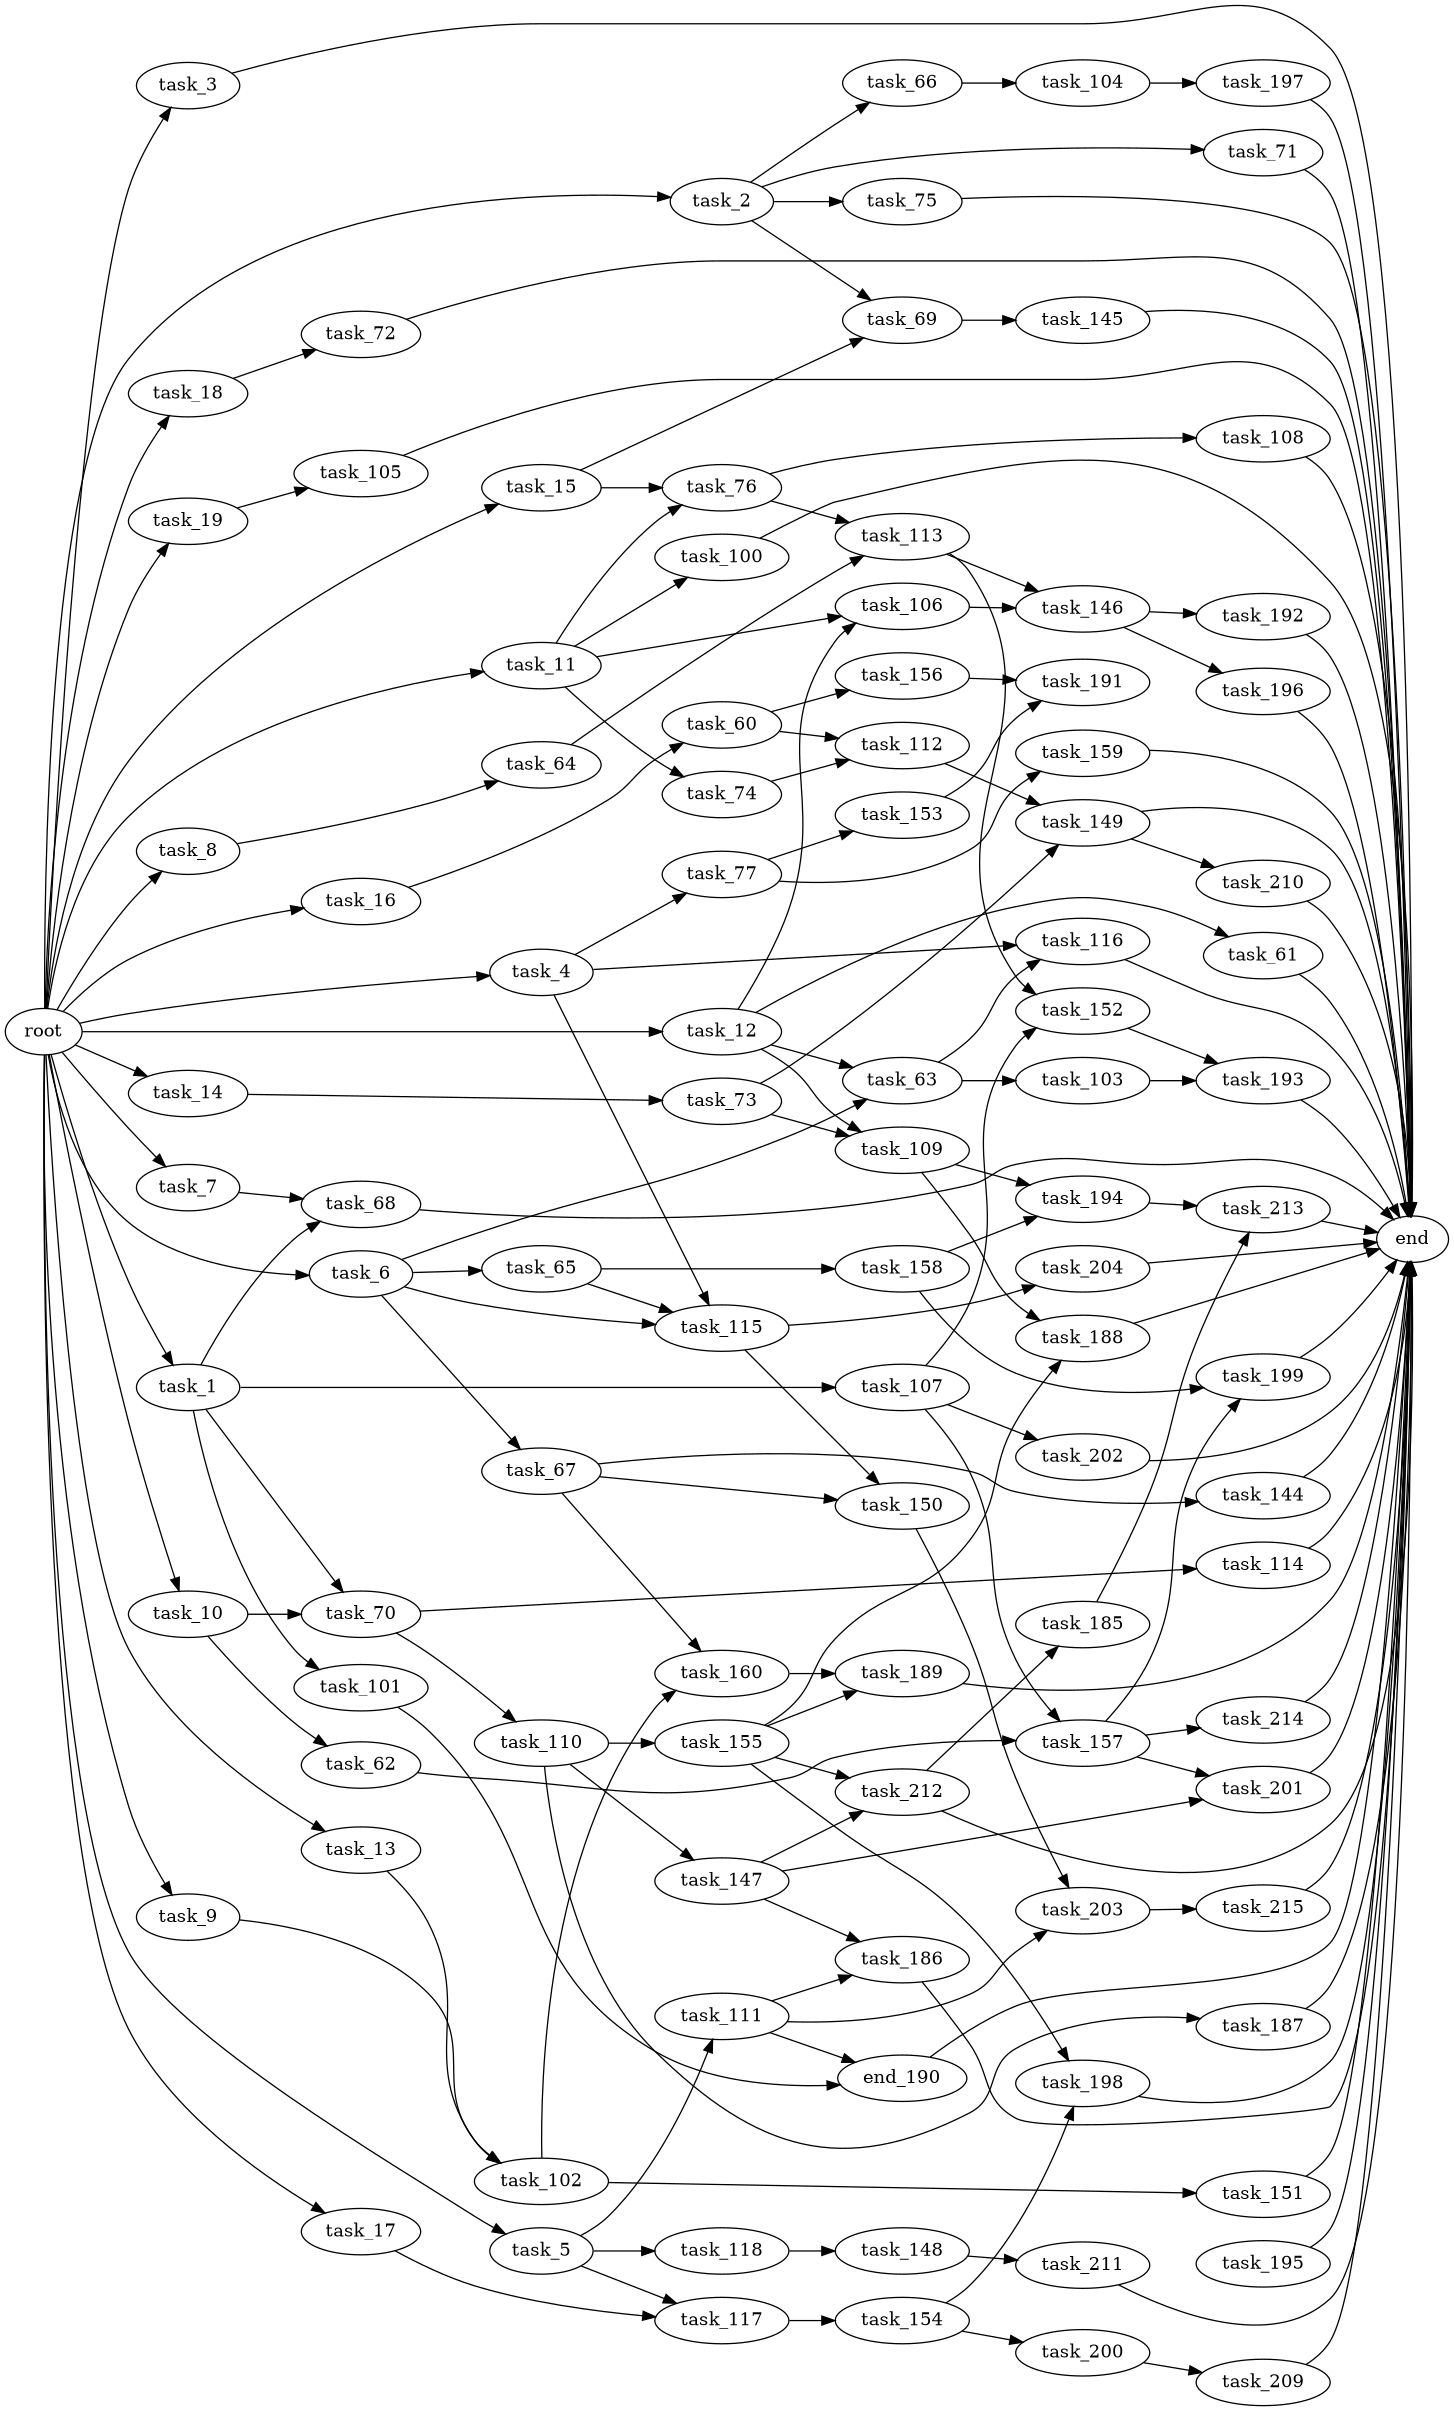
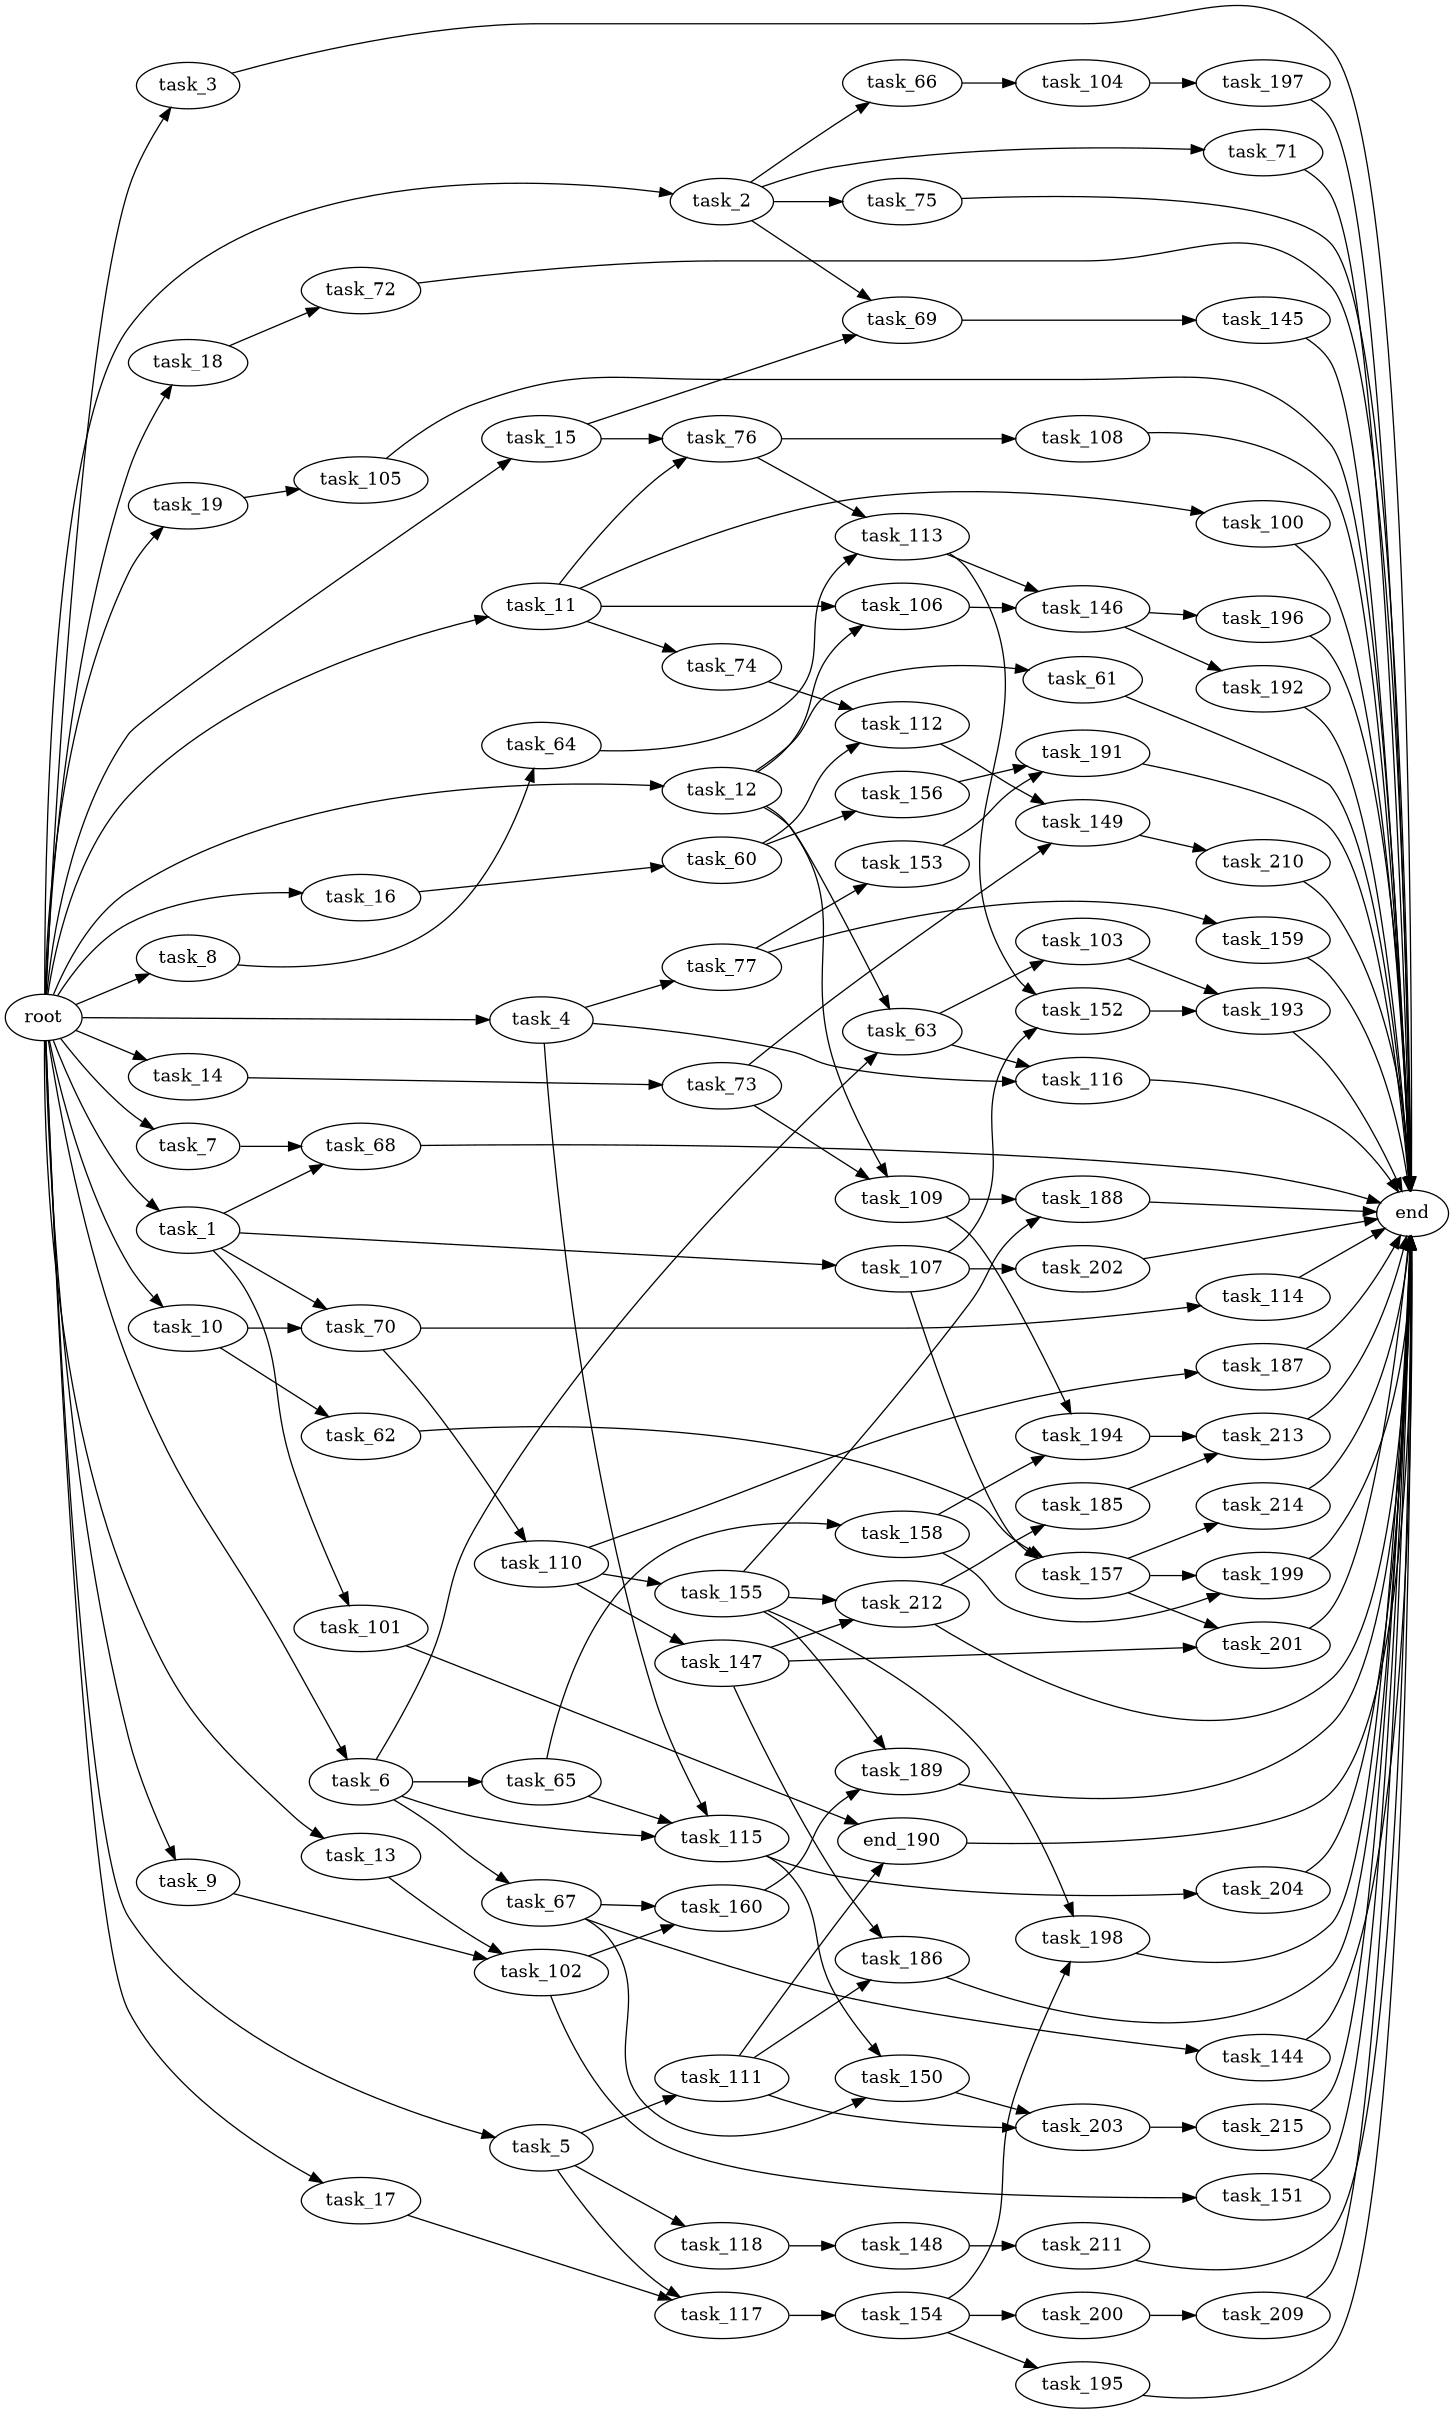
(1363, 910) -> (1363, 901)
none -> (986, 2348)
